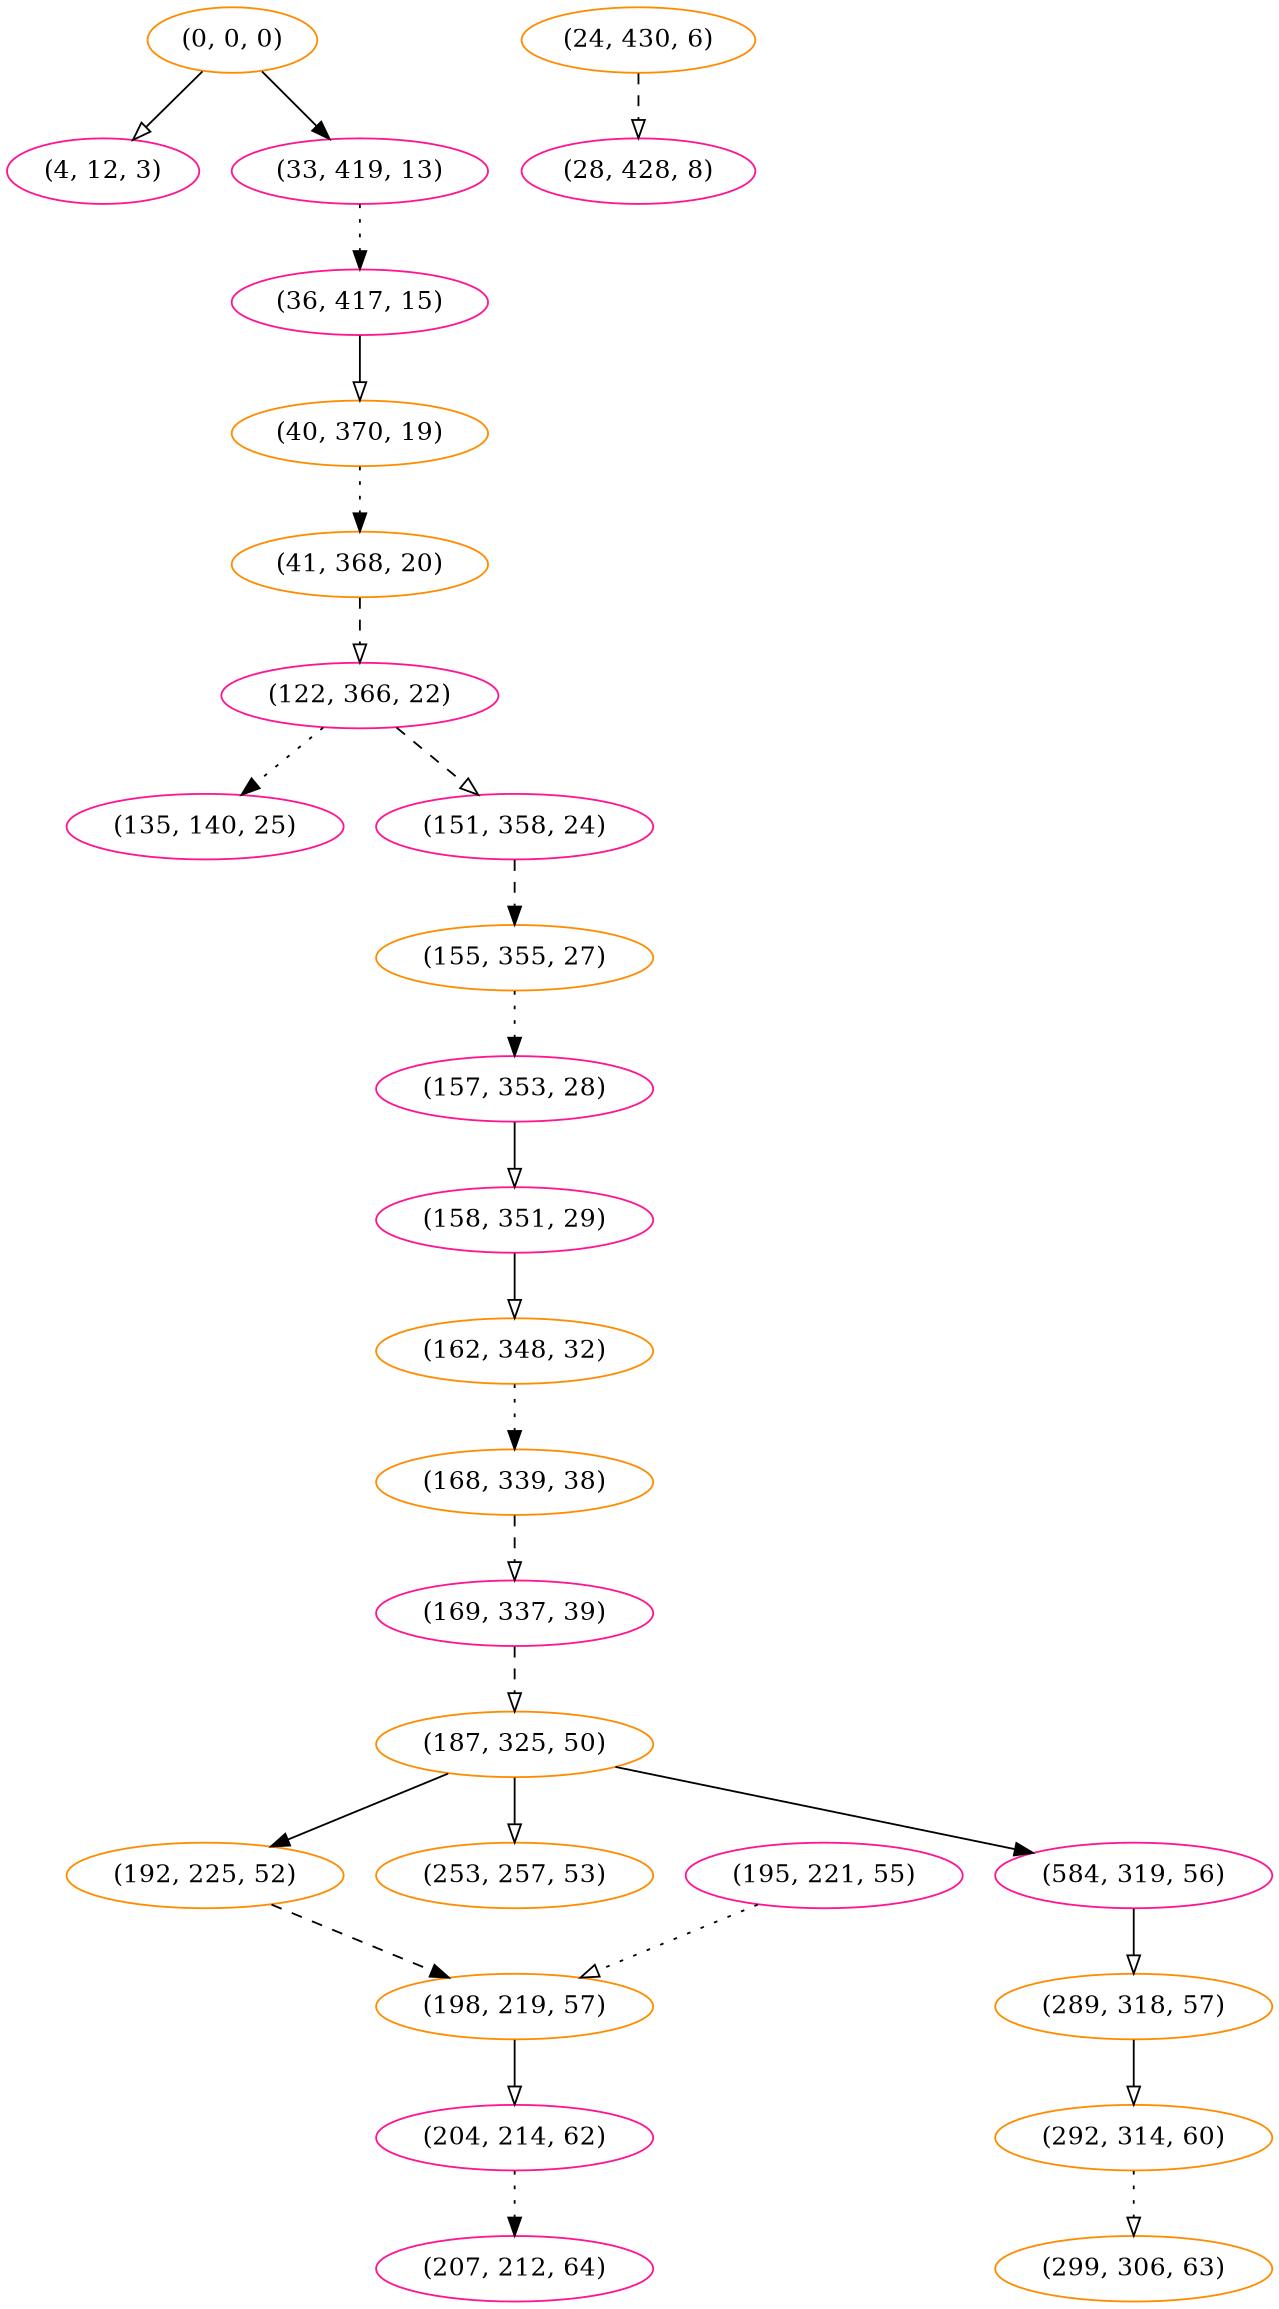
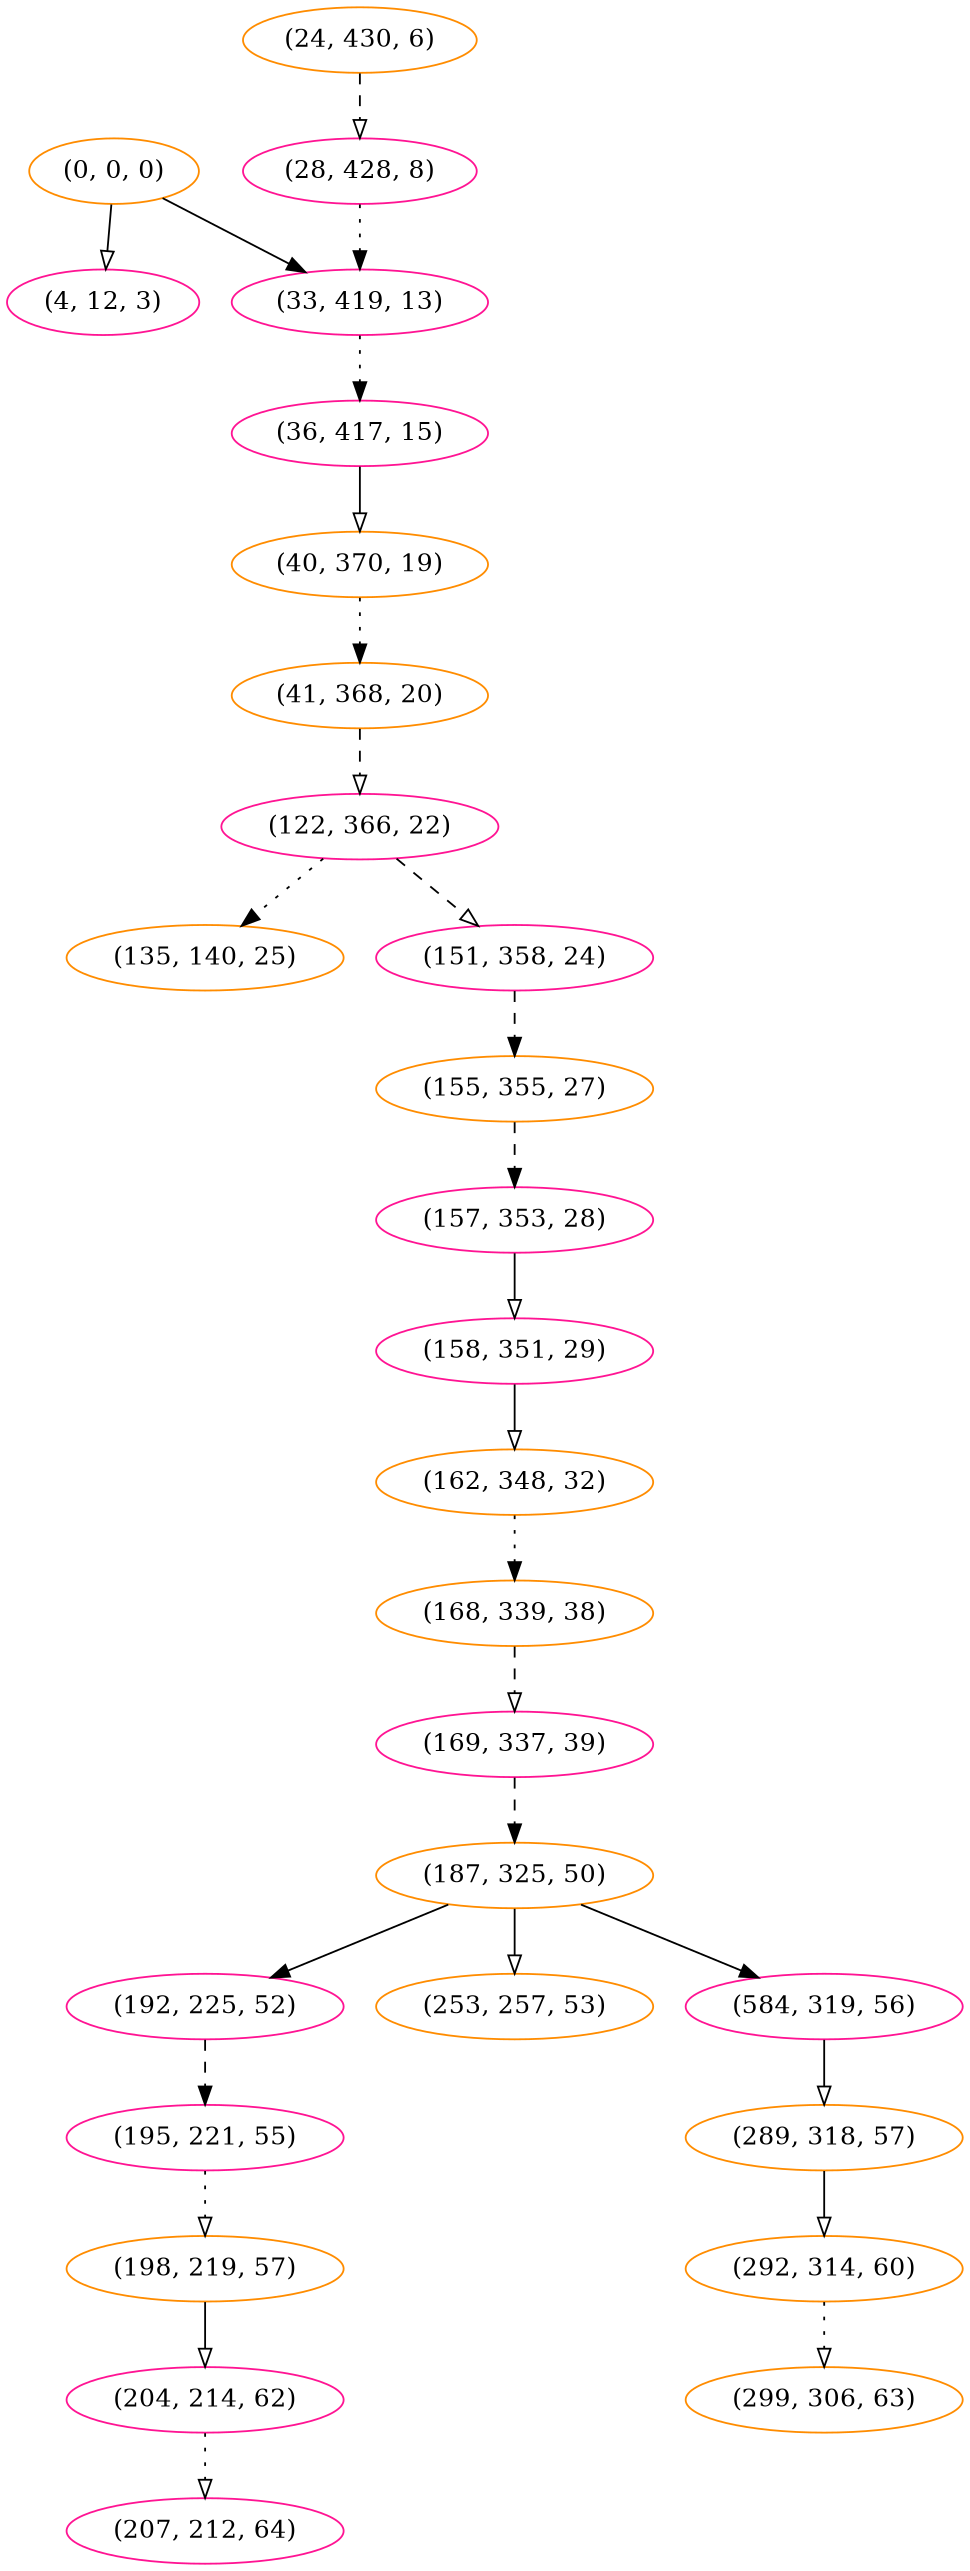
none -> (360, 228)
(205, 827) -> (205, 958)
(515, 1014) -> (515, 1145)
(515, 1670) -> (515, 1801)
(205, 1875) -> (205, 2007)
(352, 1938) -> (205, 2063)
(515, 2194) -> (205, 2456)
